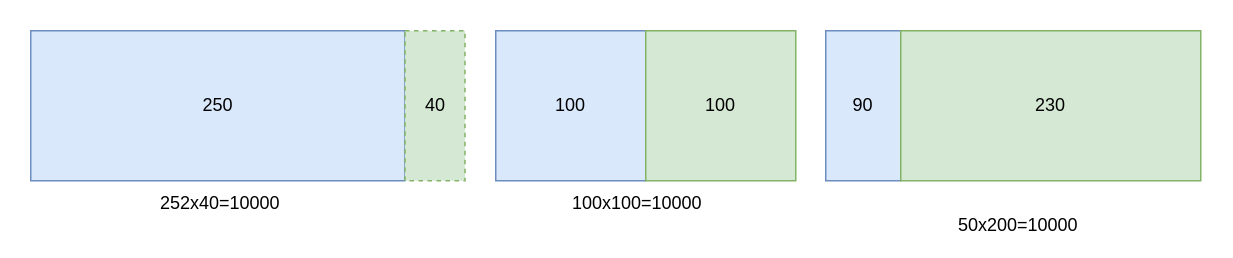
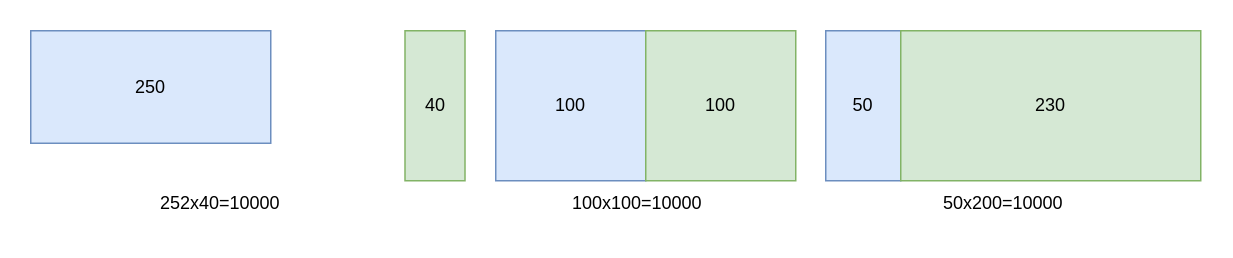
(218, 106) -> (151, 87)
(435, 106) -> (435, 106)
(863, 106) -> (863, 106)
(1018, 226) -> (1003, 203)
